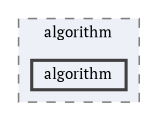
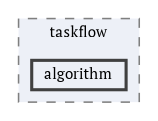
(79, 33) -> (79, 33)
